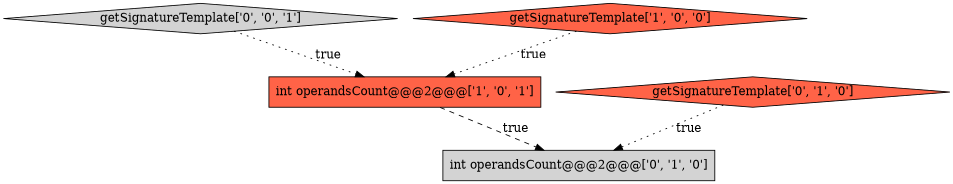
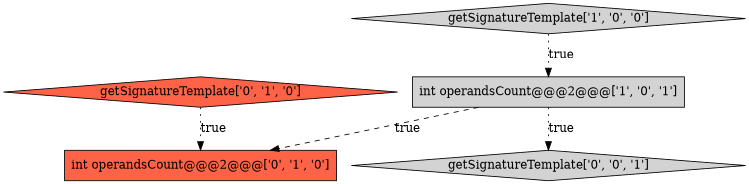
(610, 19) -> (548, 19)
(295, 53) -> (548, 125)
(405, 92) -> (548, 92)
(579, 166) -> (201, 166)
